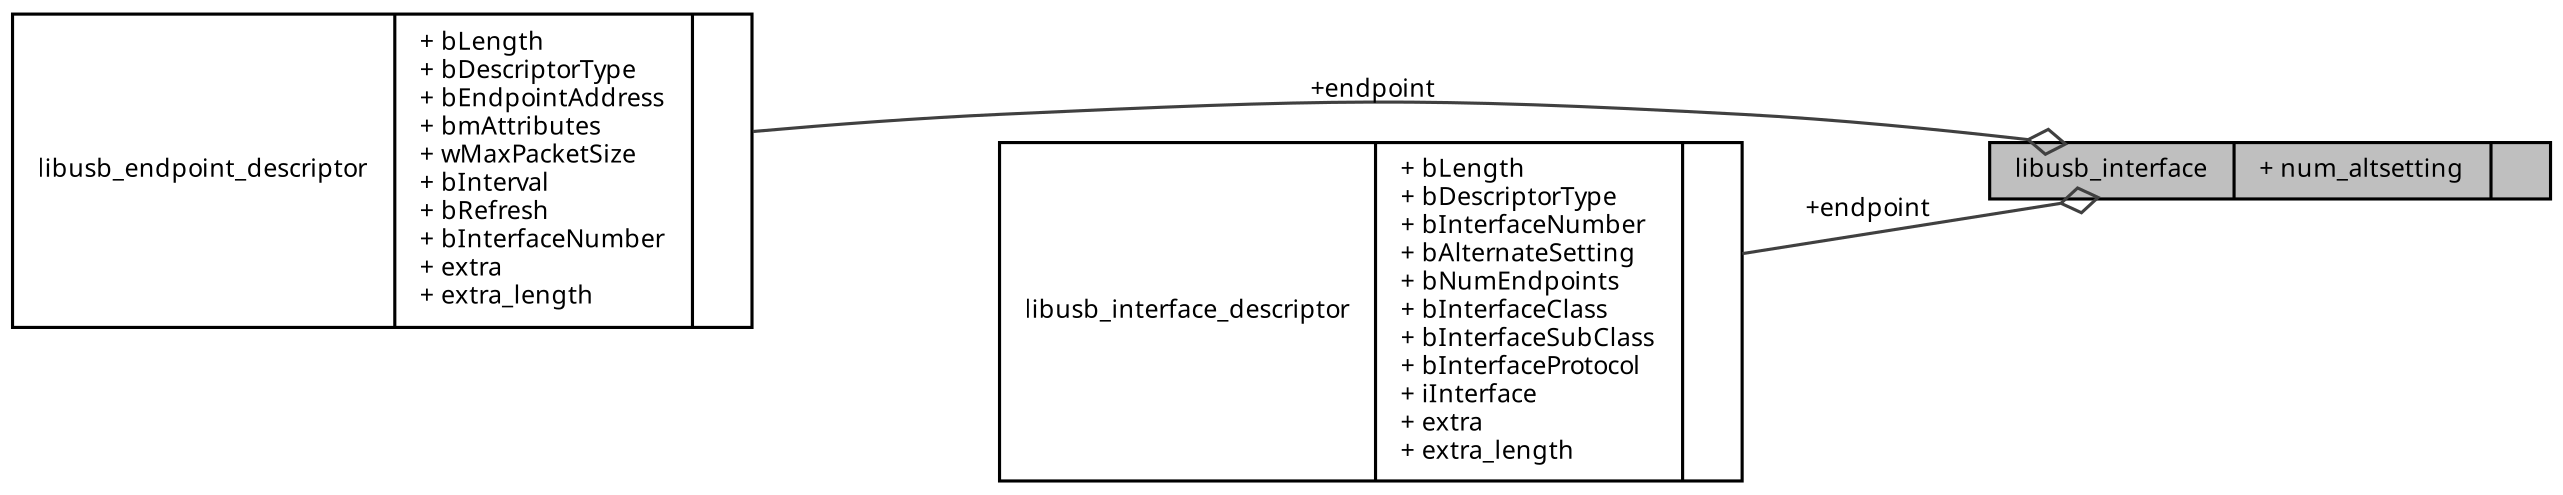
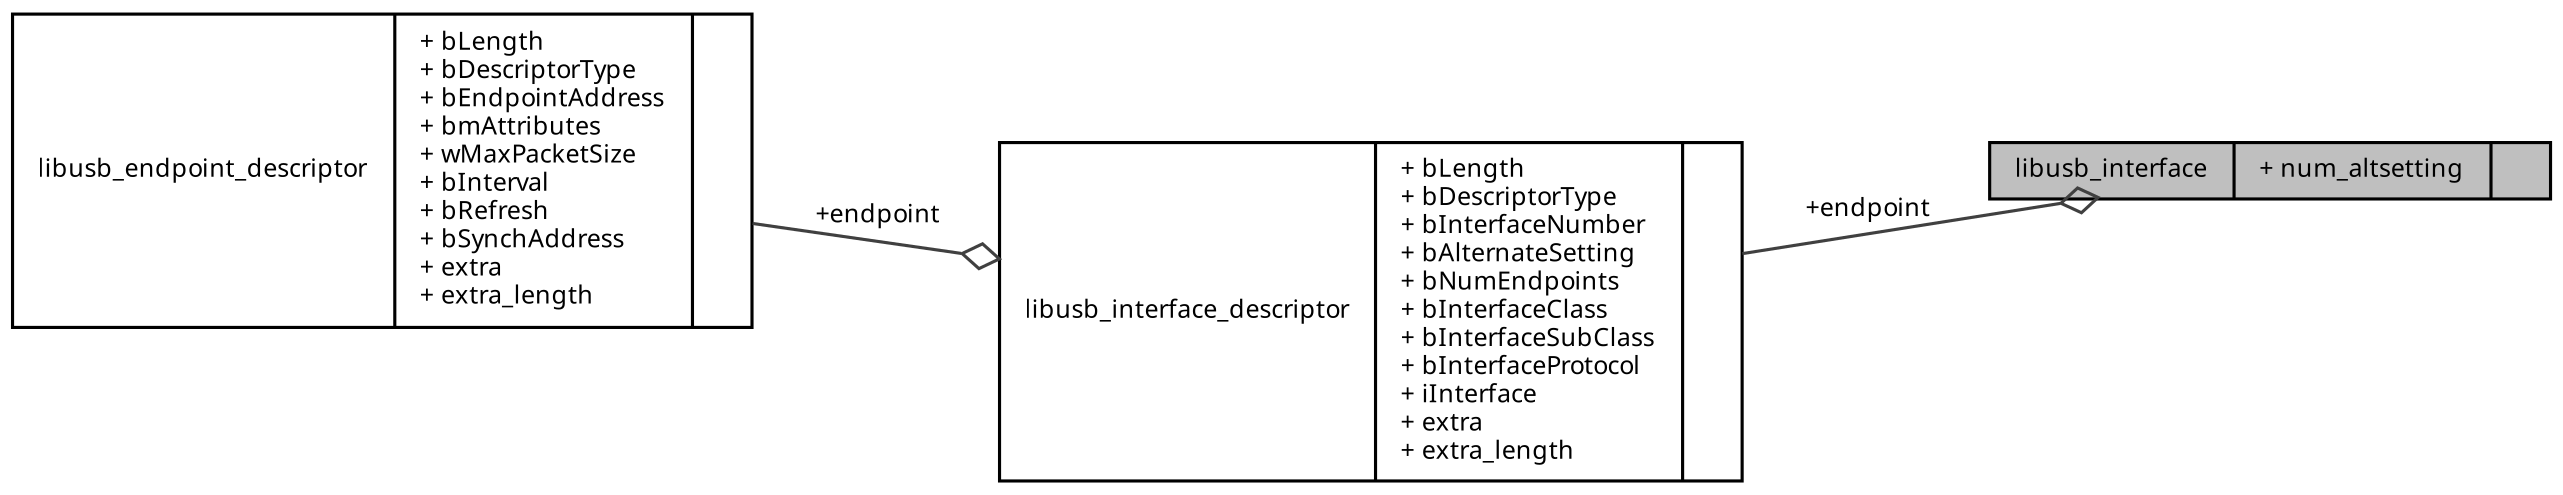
(1391, 102) -> (857, 238)
(544, 240) -> (523, 240)
